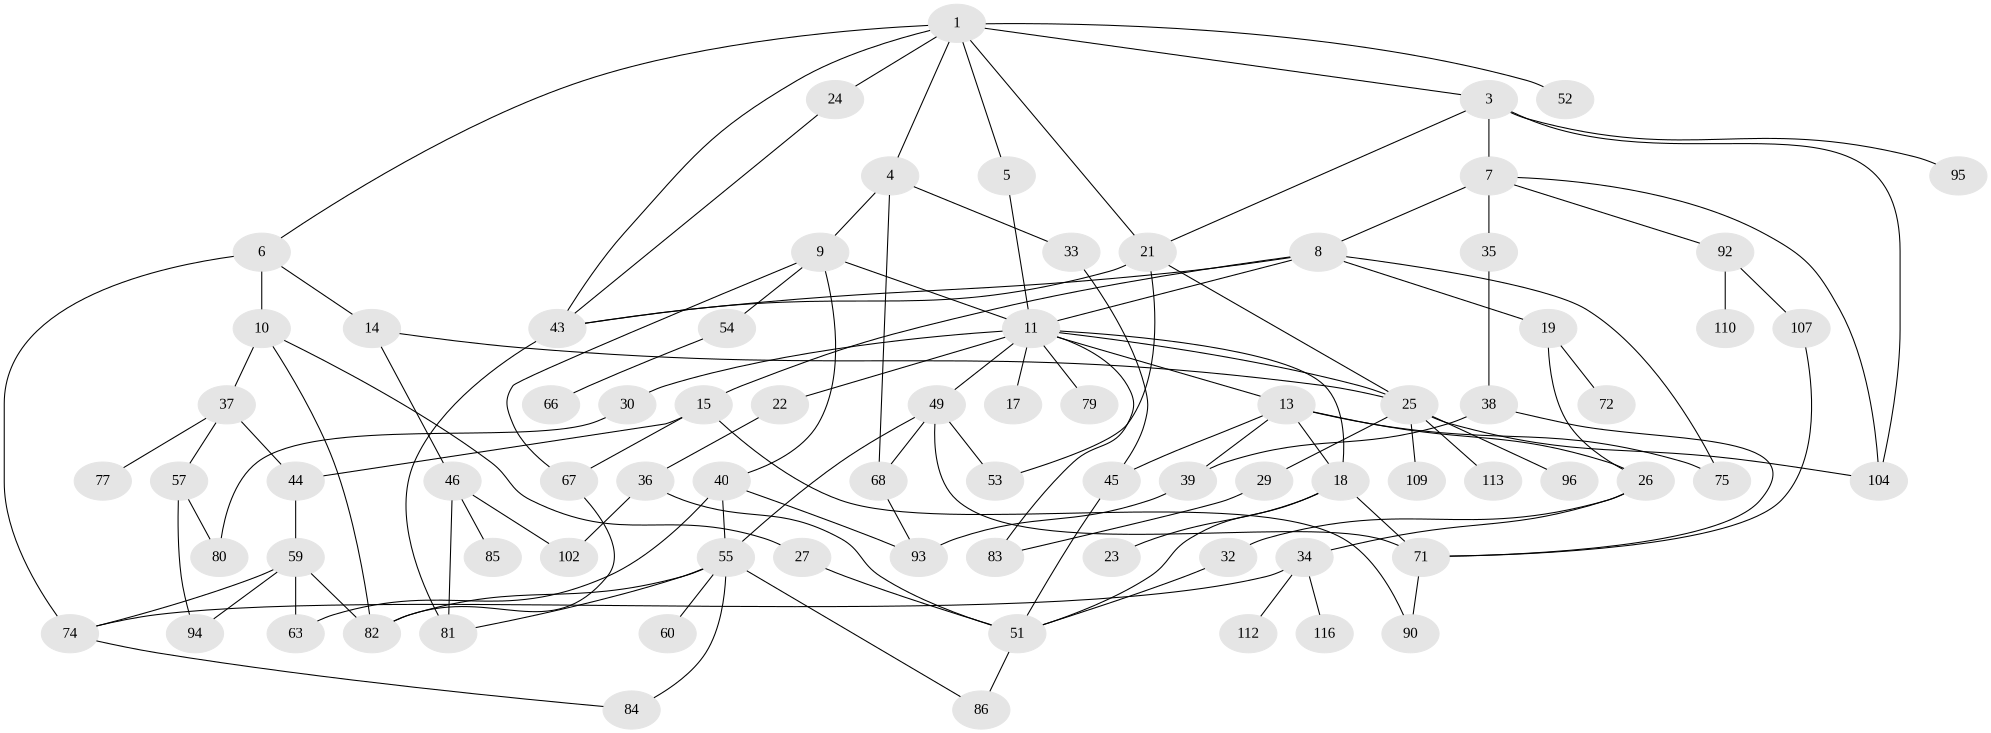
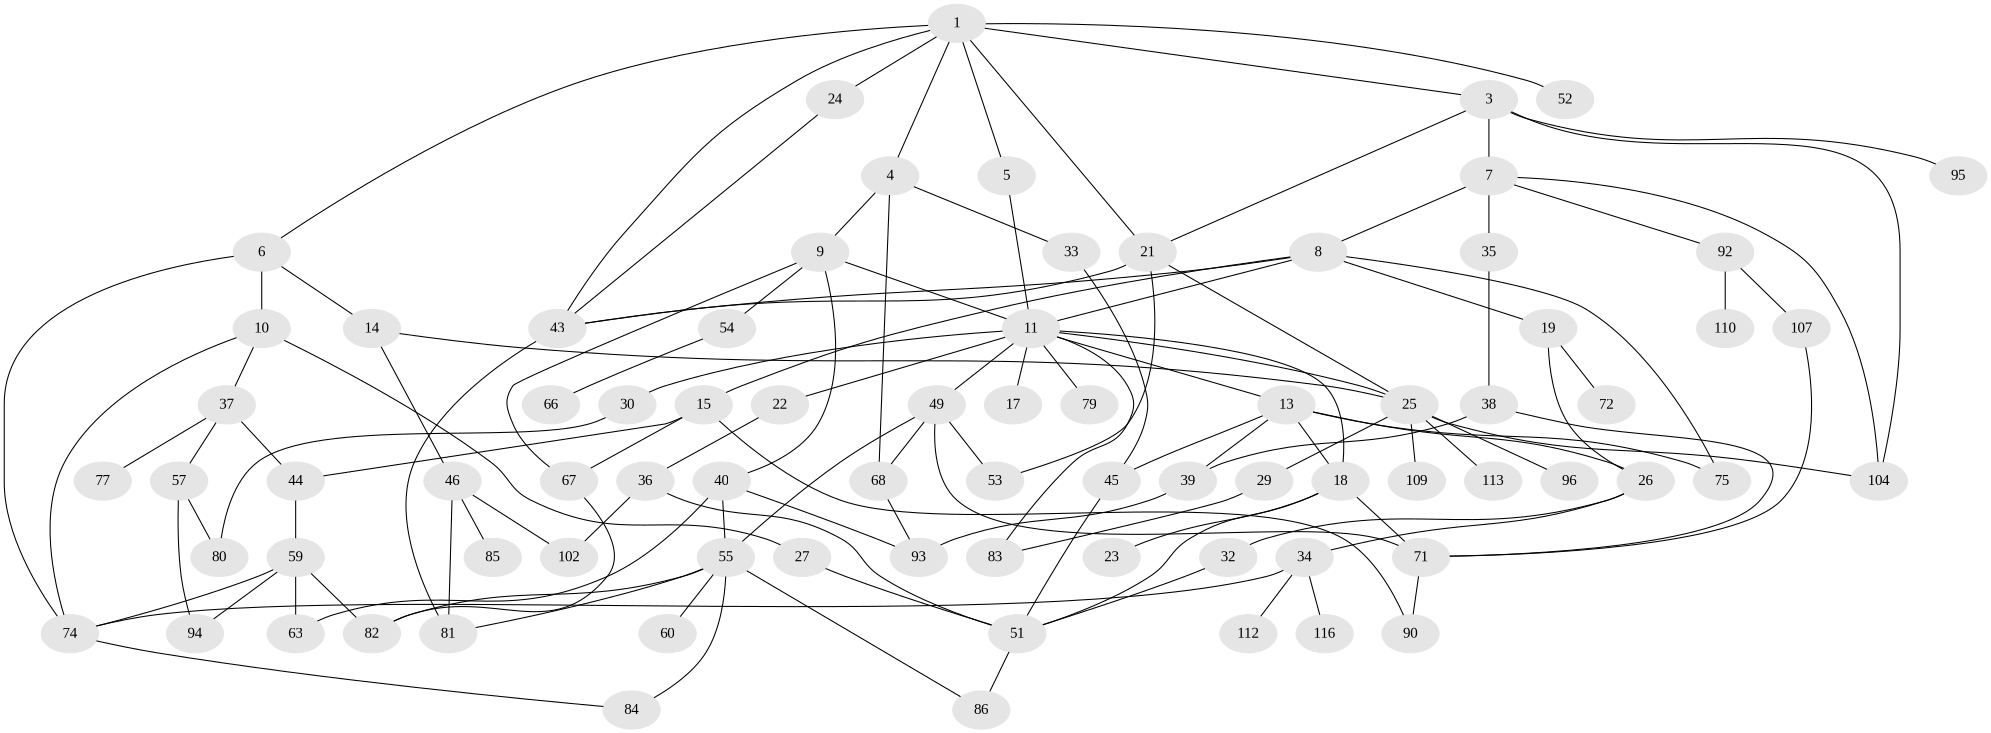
(336, 467) -> (81, 437)
